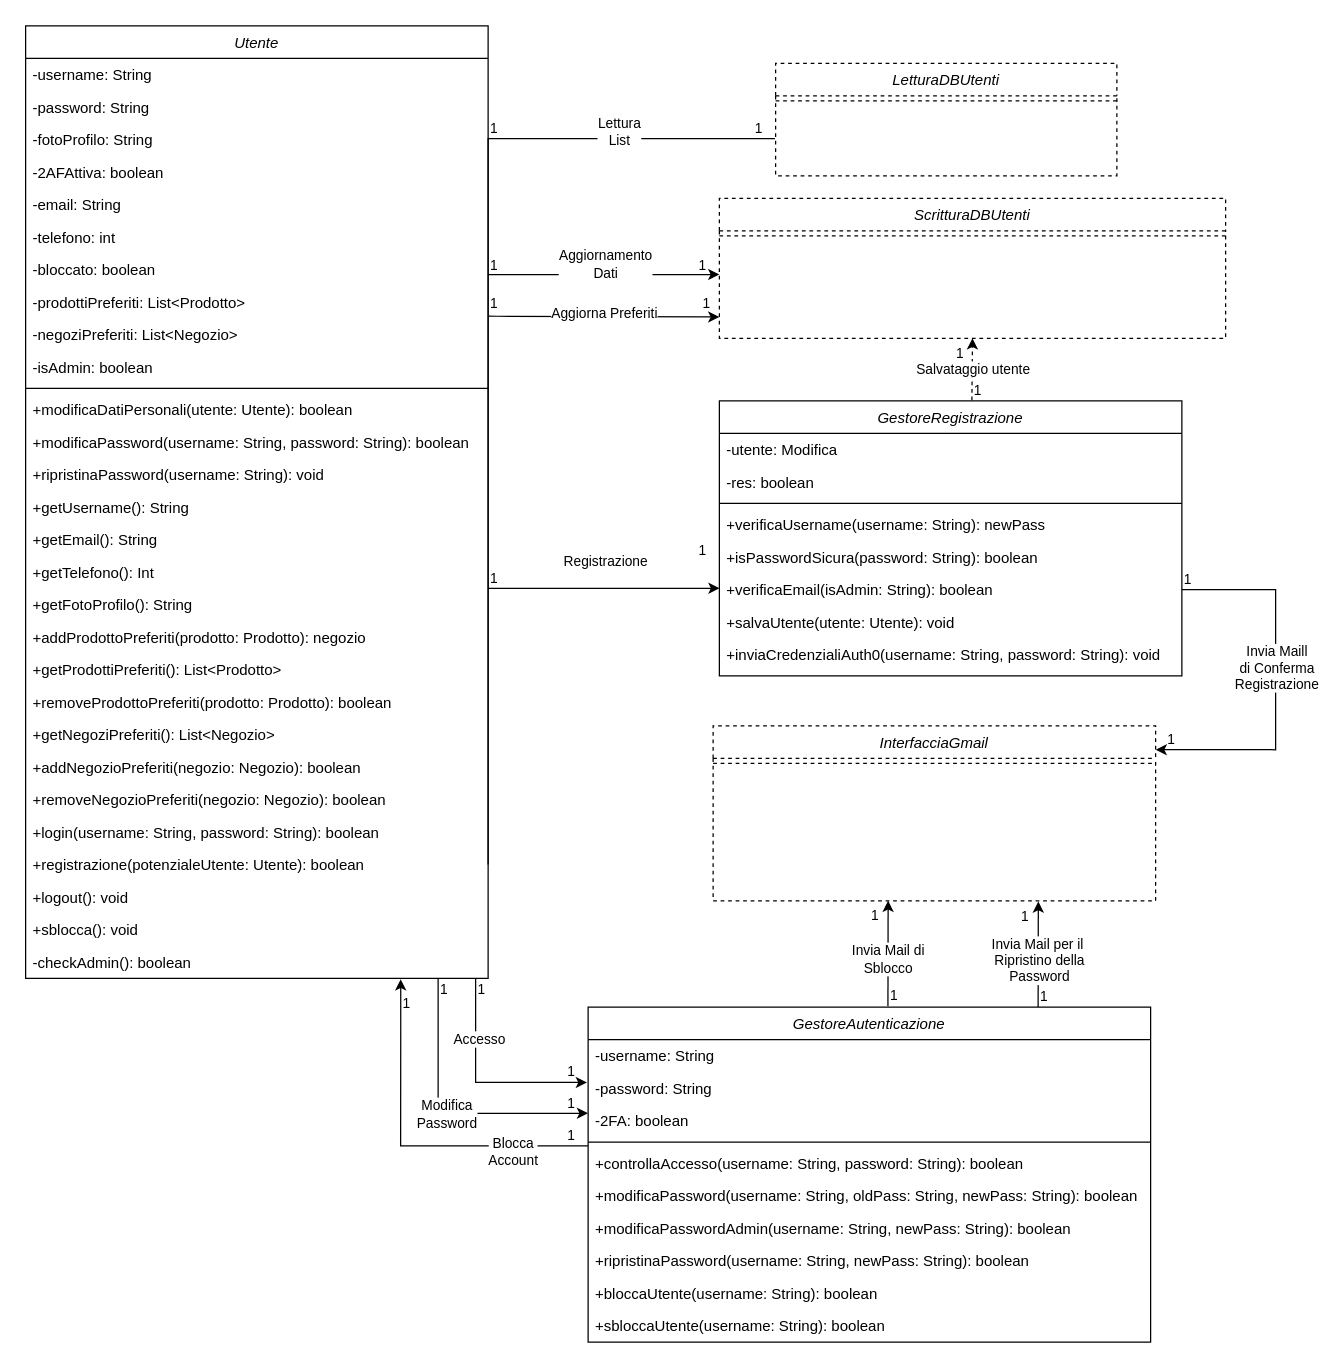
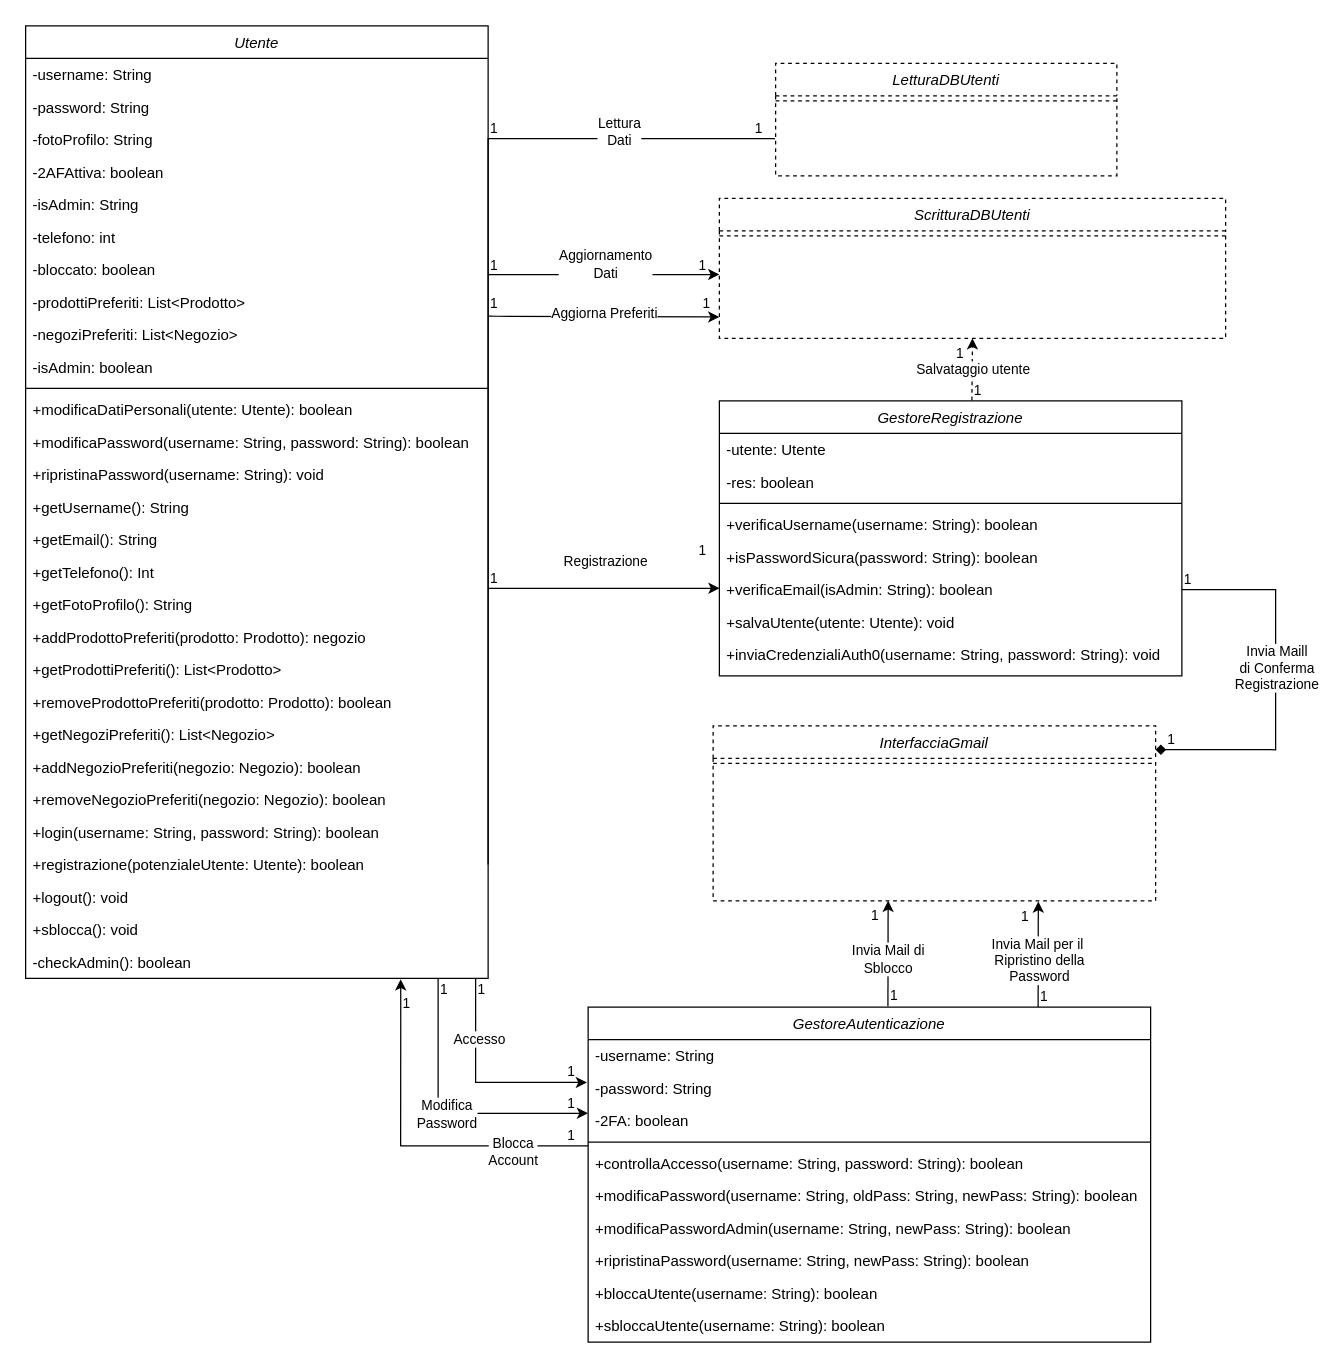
(620, 132) -> (620, 132)
(82, 205) -> (90, 205)
(790, 450) -> (785, 450)
(897, 525) -> (895, 525)
(1166, 750) -> (1166, 750)
